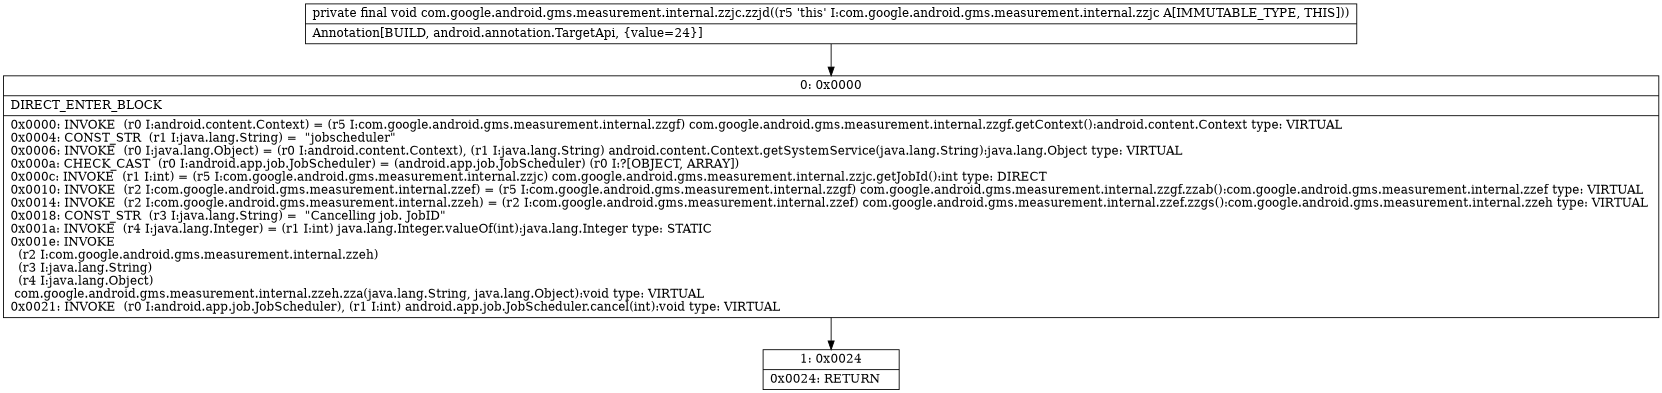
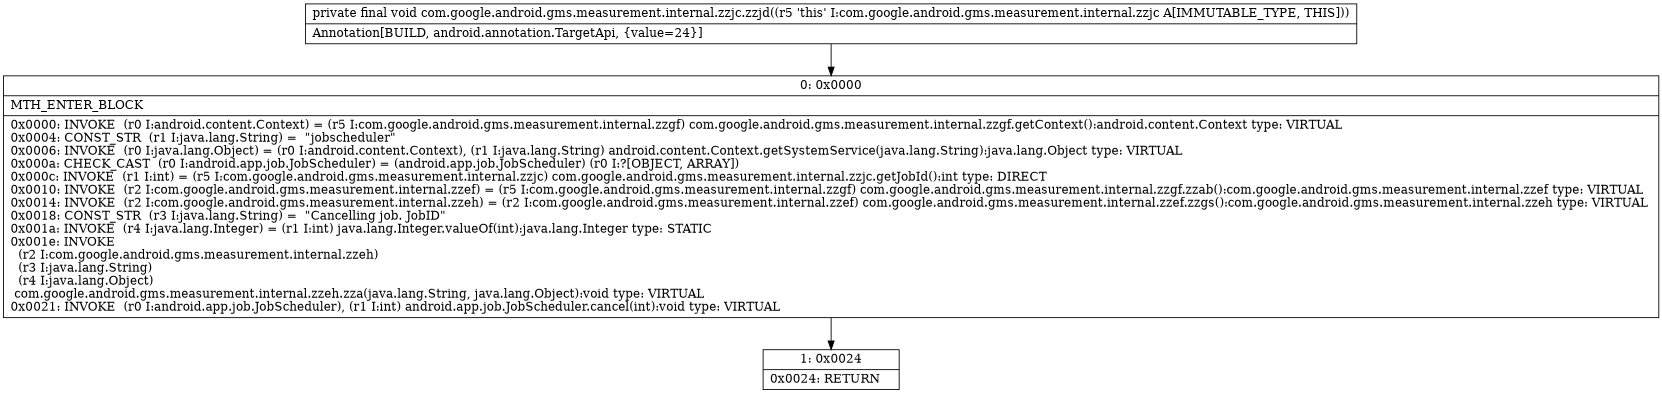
(86, 105) -> (77, 105)
